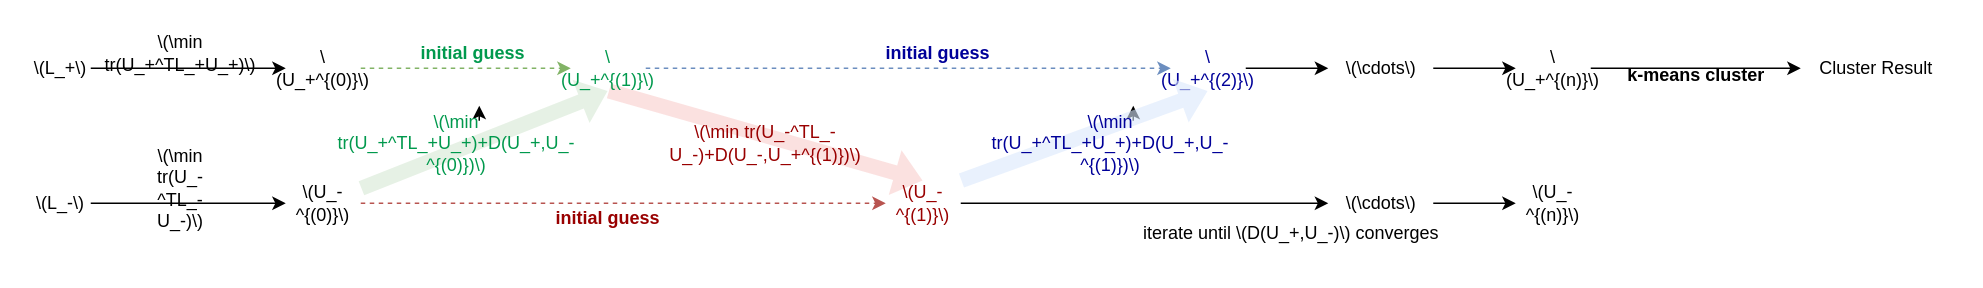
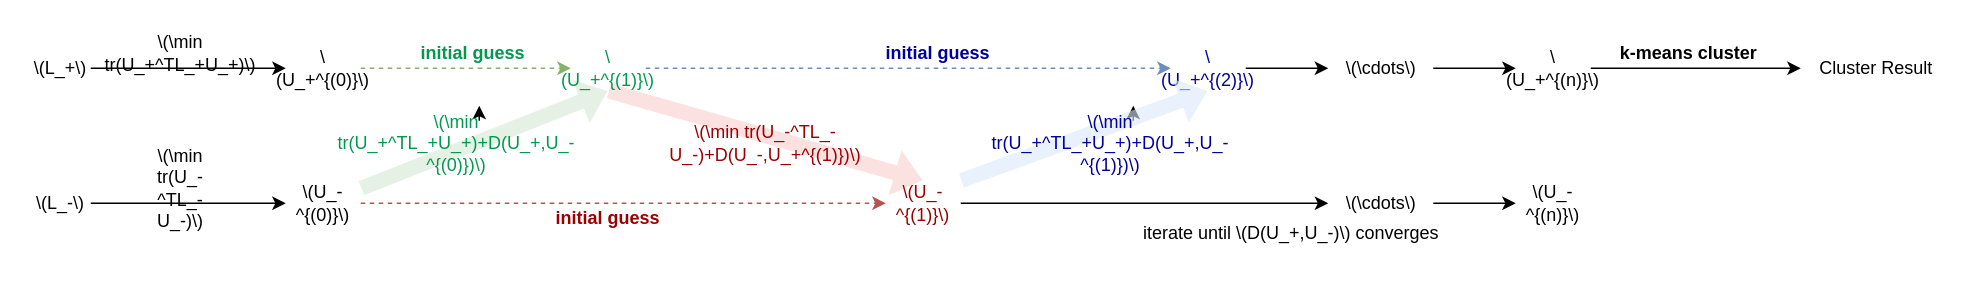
(1696, 76) -> (1688, 53)
